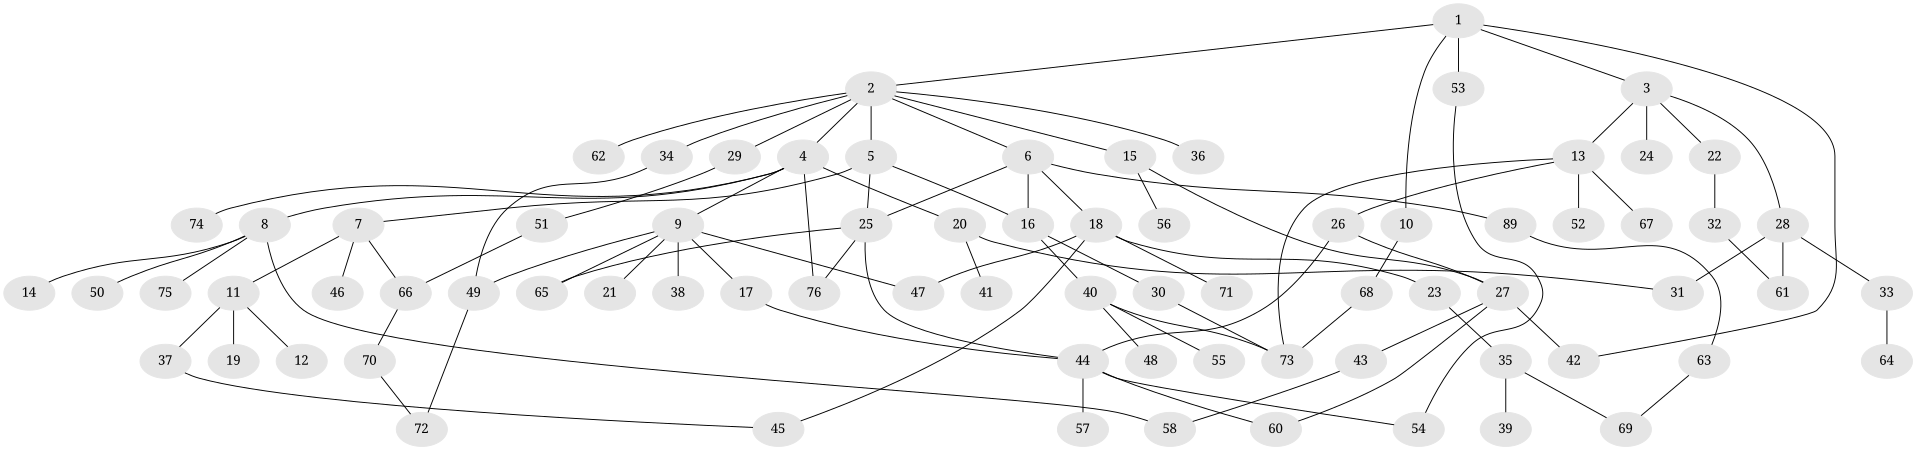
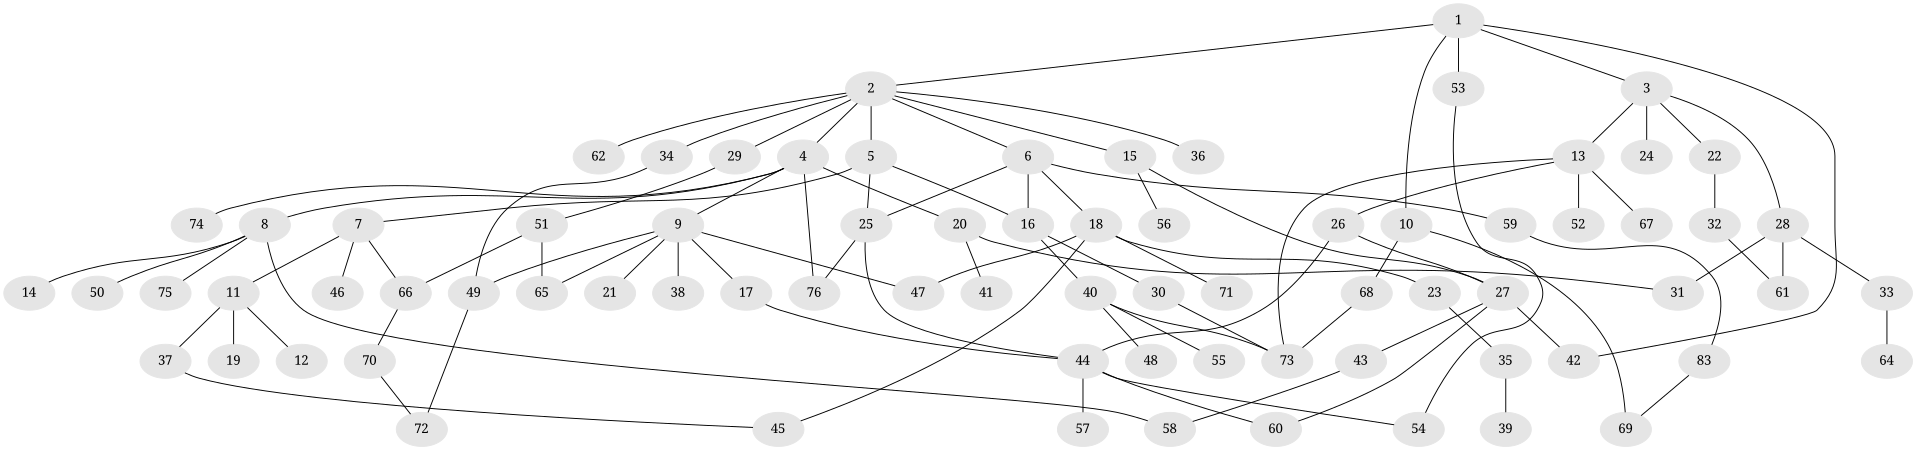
(1510, 225) -> (1510, 225)
(693, 248) -> (542, 258)
(1704, 361) -> (1704, 361)
(1566, 395) -> (1559, 291)
